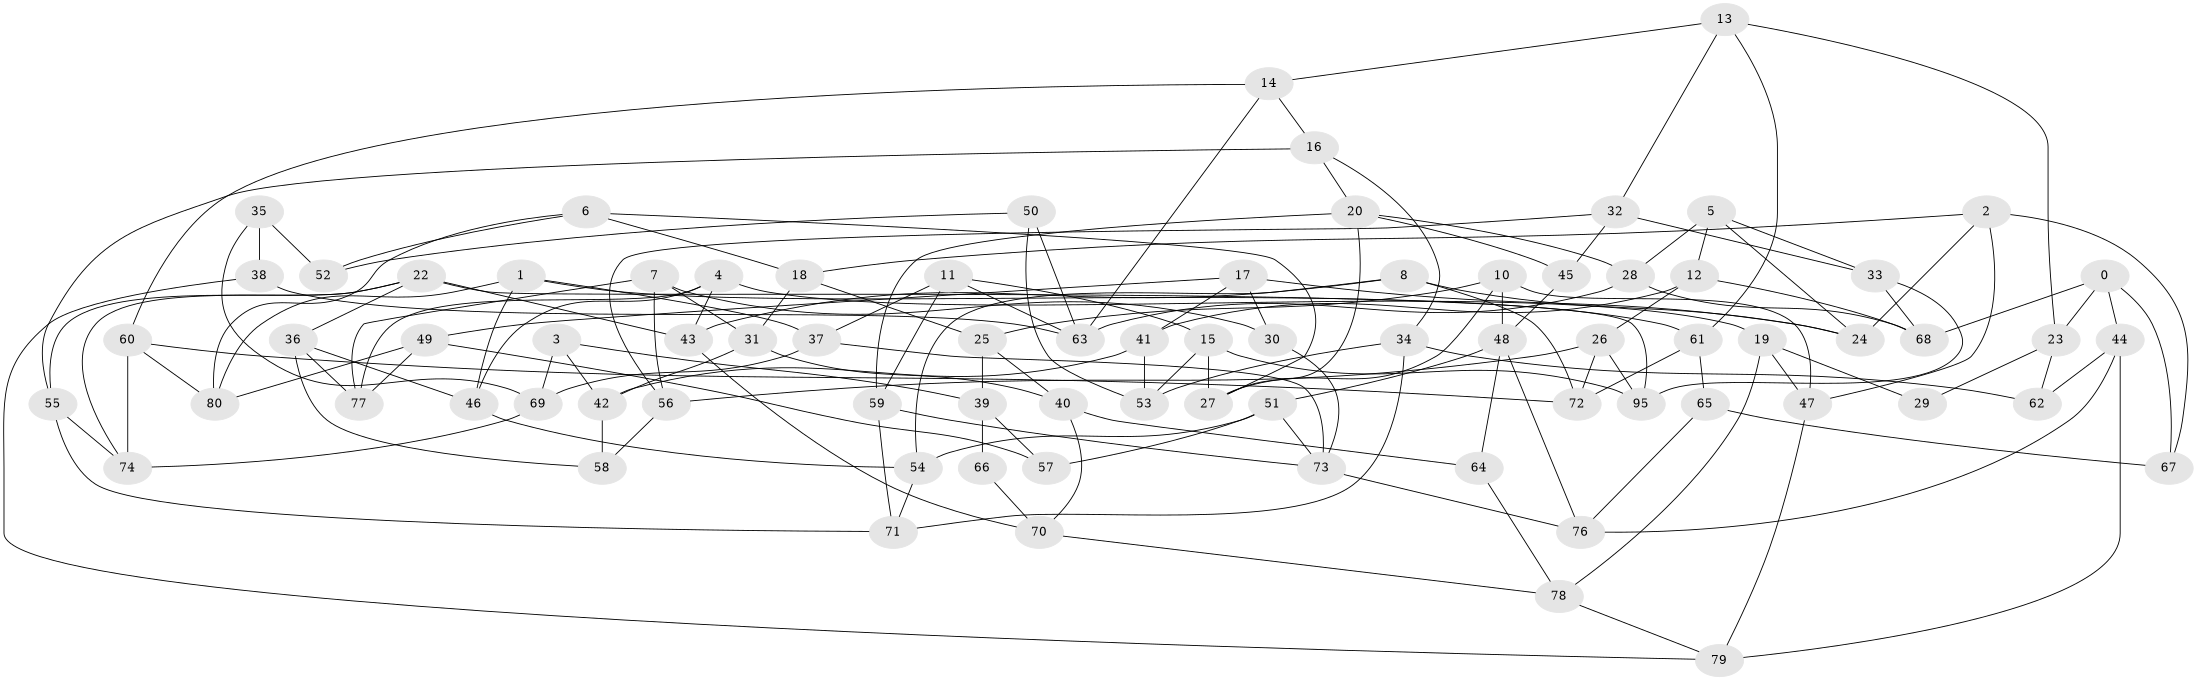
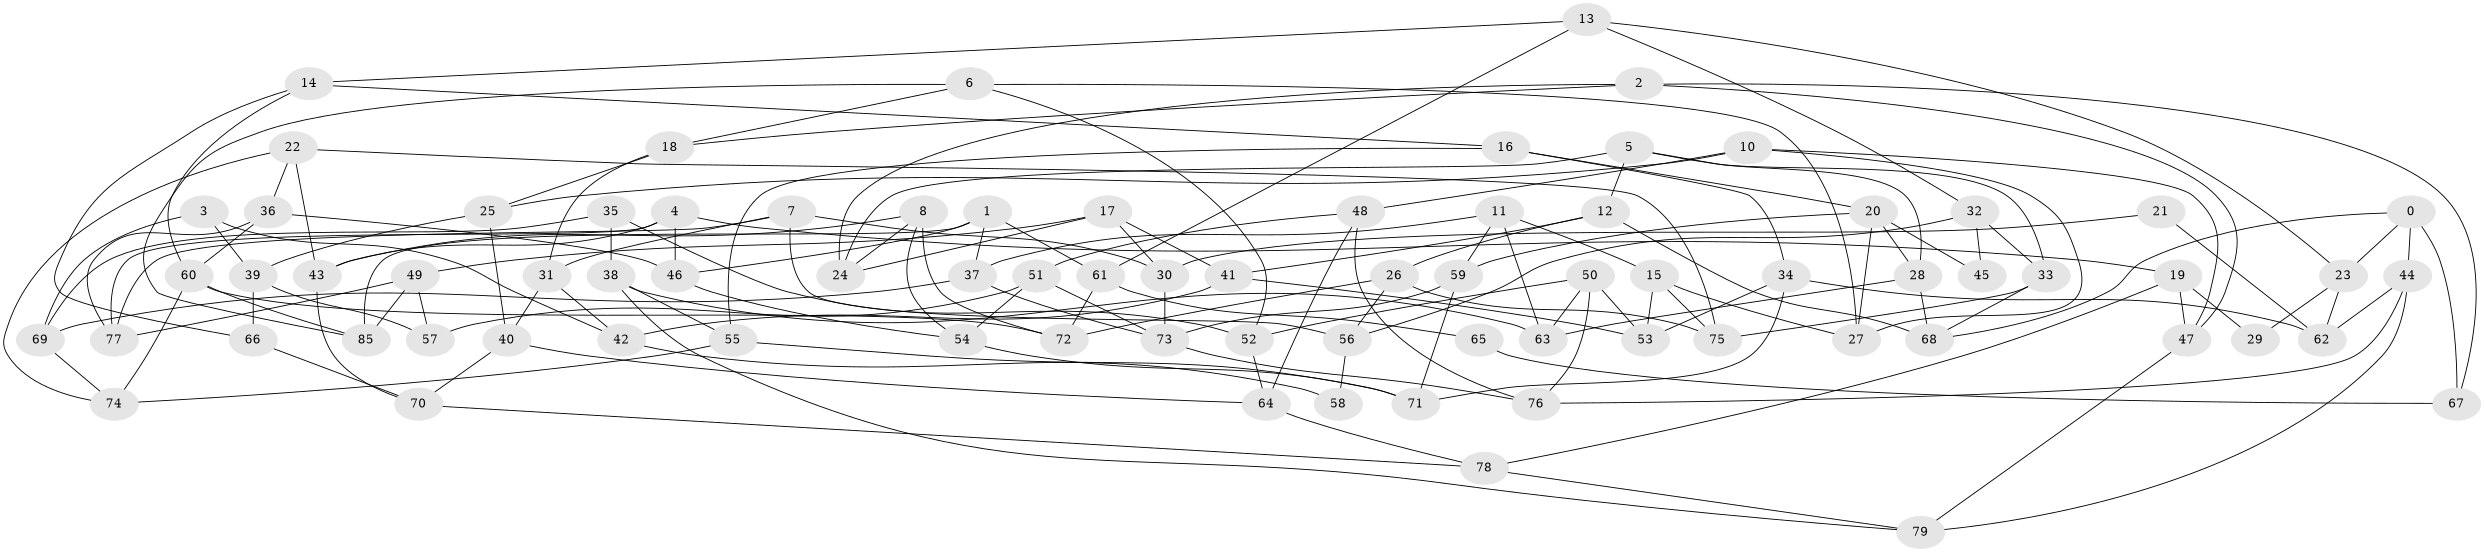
(1175, 212) -> (79, 223)
none -> (2161, 212)
(197, 296) -> (672, 308)
(1534, 308) -> none
none -> (1258, 372)
(215, 404) -> (366, 340)
(1641, 404) -> (1718, 340)
(414, 448) -> (218, 253)
(1643, 468) -> (1580, 345)
